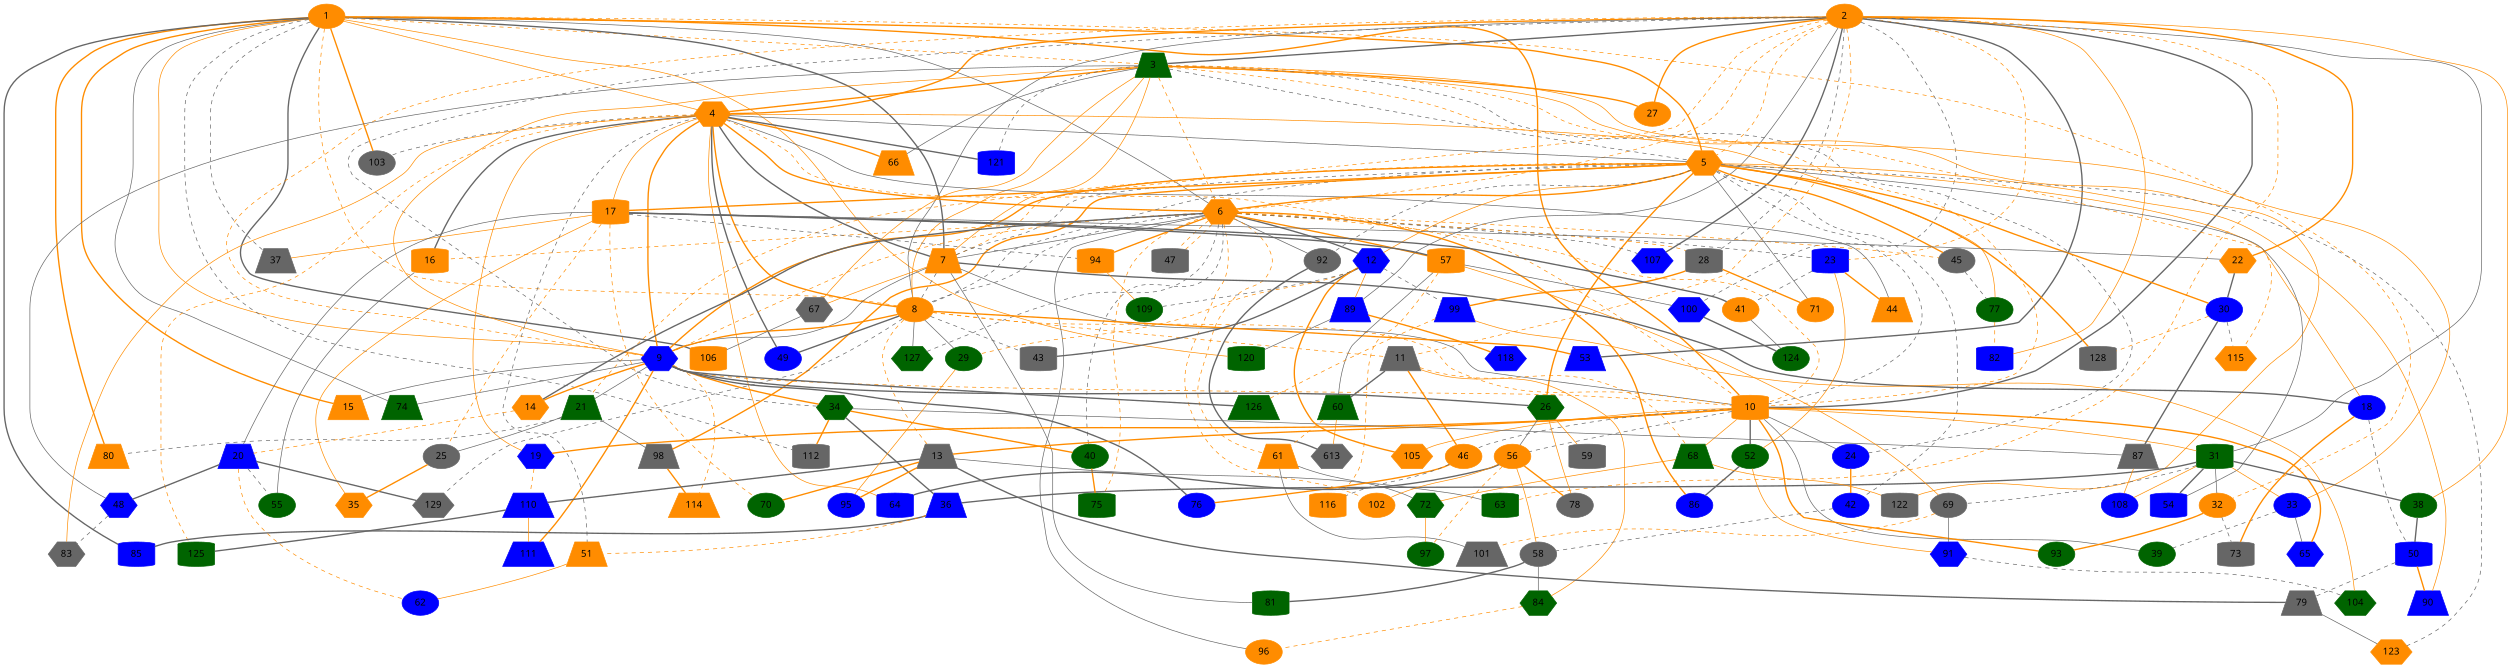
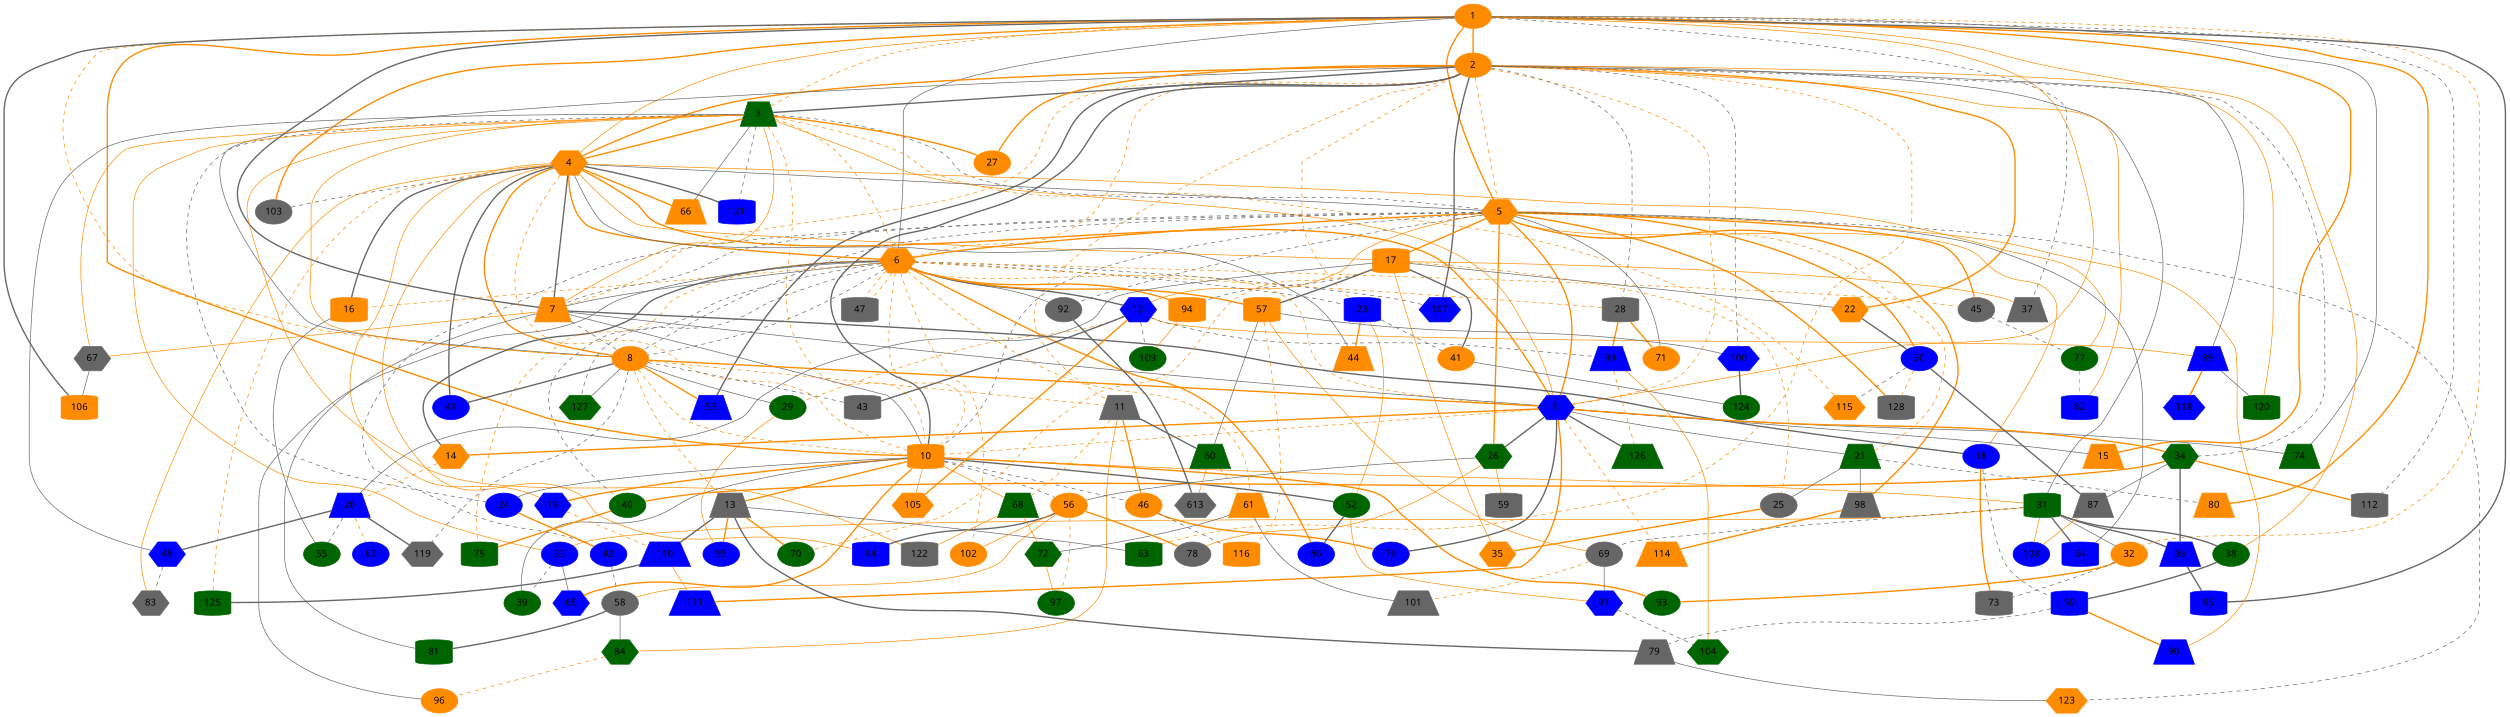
none -> (1473, 41)
(433, 505) -> (422, 554)
(587, 554) -> none
